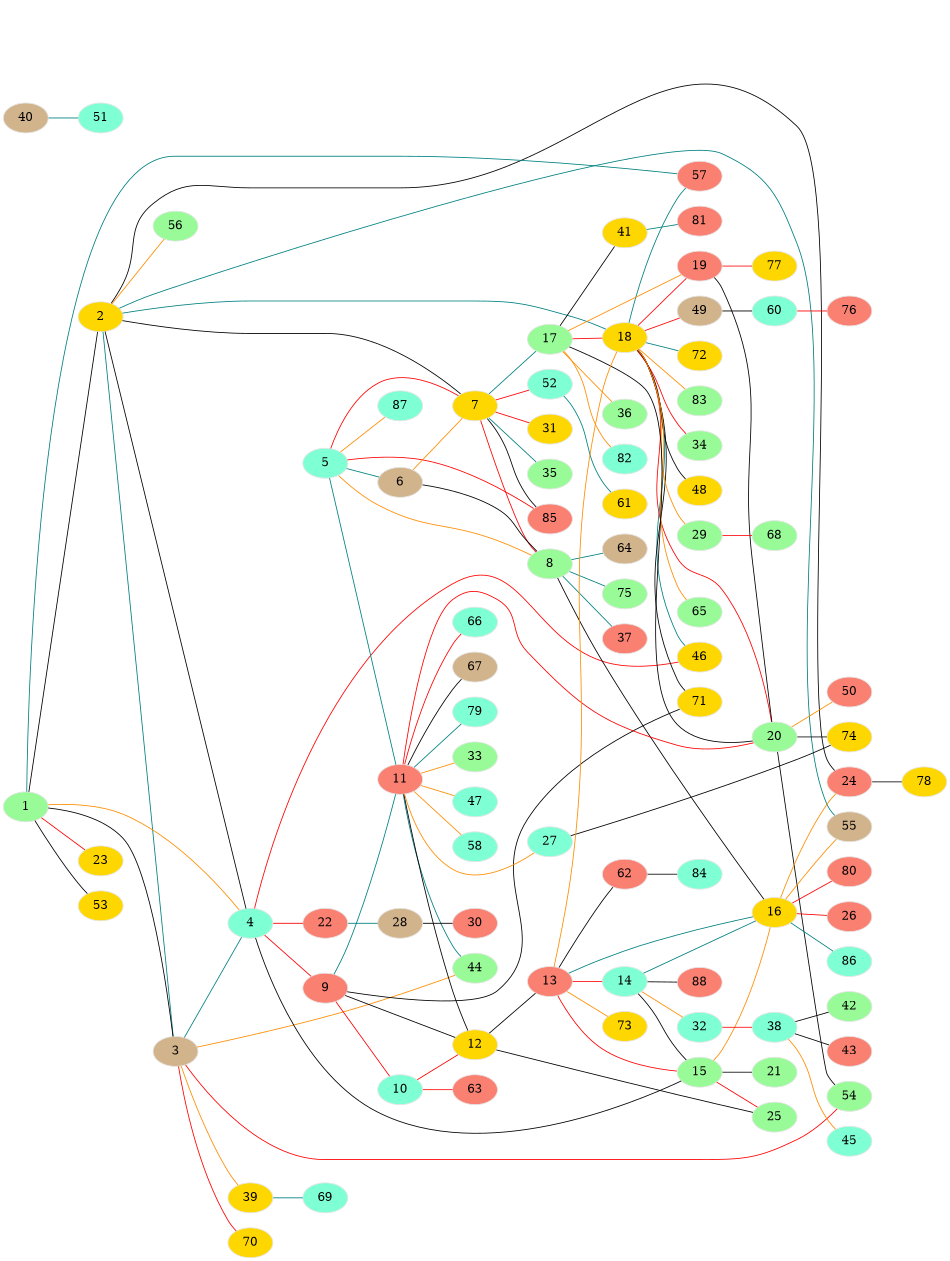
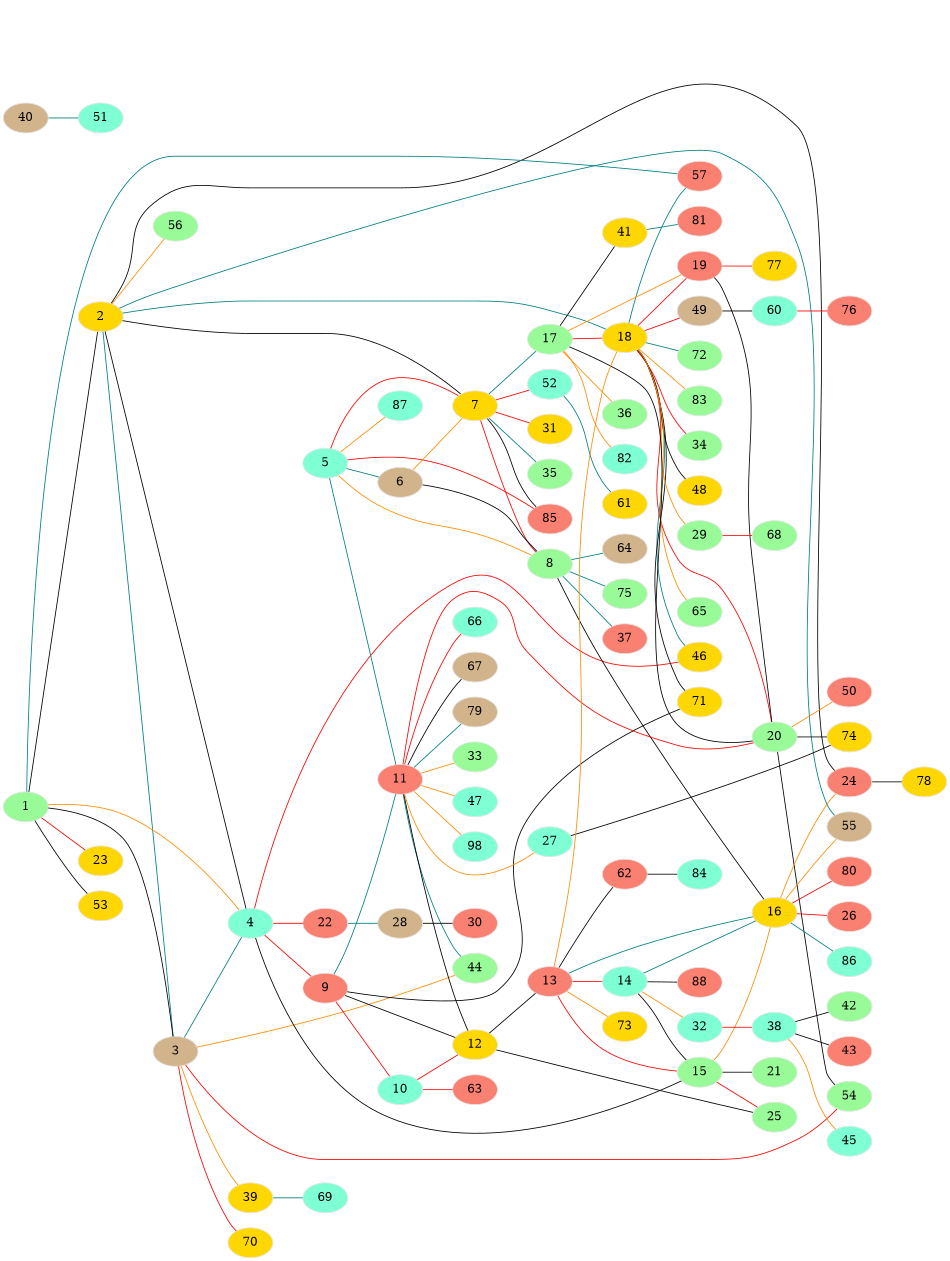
(700, 356) -> (700, 356)
(475, 712) -> (475, 712)
(475, 847) -> (475, 847)
